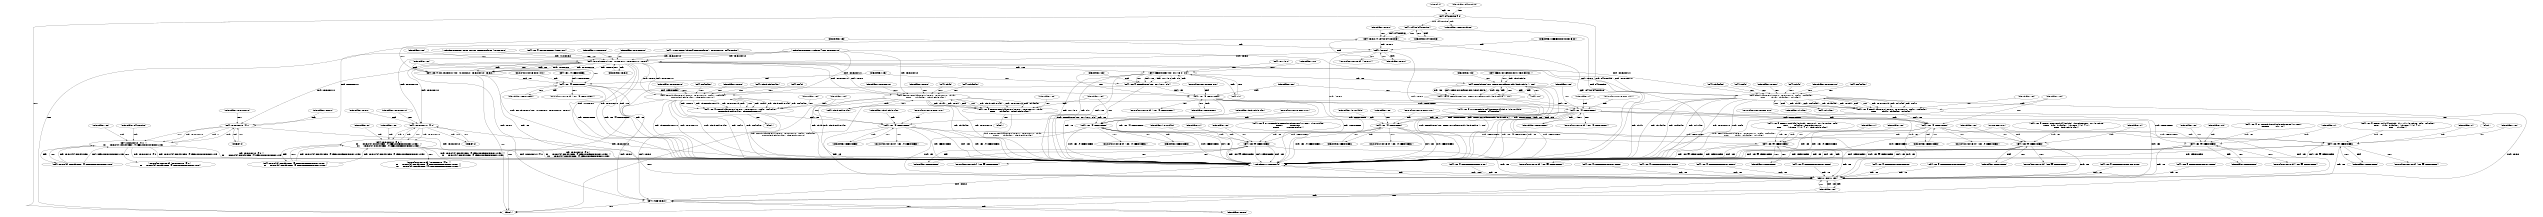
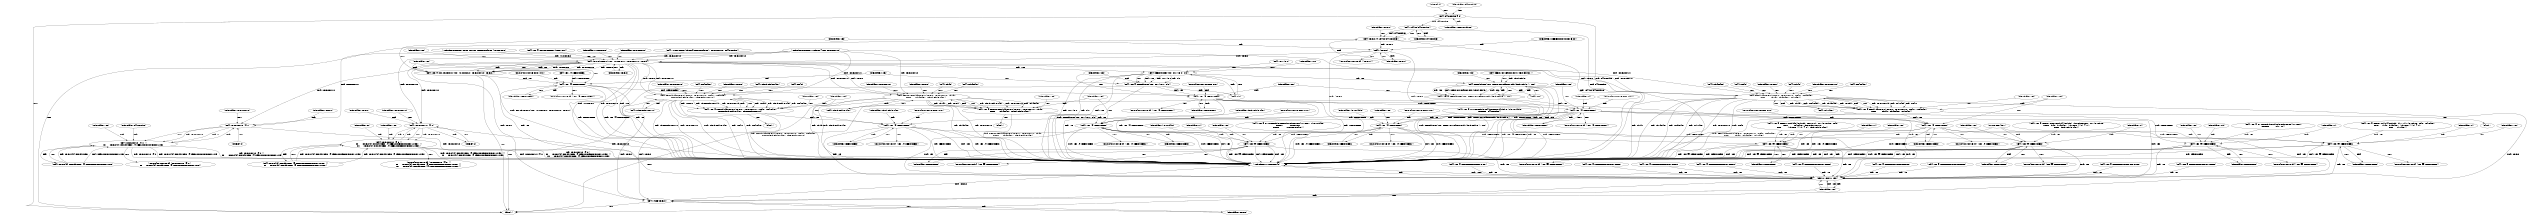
(1446, 11) -> (1446, 11)
(1449, 22) -> (1456, 22)
(1179, 81) -> (1197, 91)
none -> (642, 111)
(1796, 111) -> none
(1997, 126) -> (1997, 126)
(233, 134) -> none
(455, 135) -> (455, 135)
